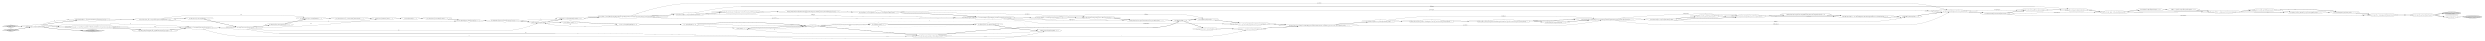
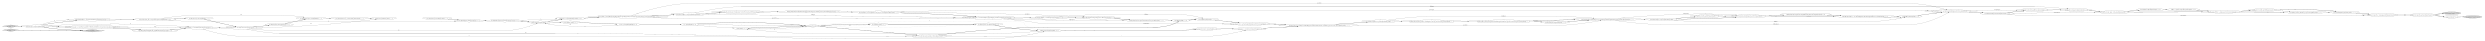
(410, 18) -> none
(1193, 25) -> (1128, 30)
(22, 28) -> (49, 30)
